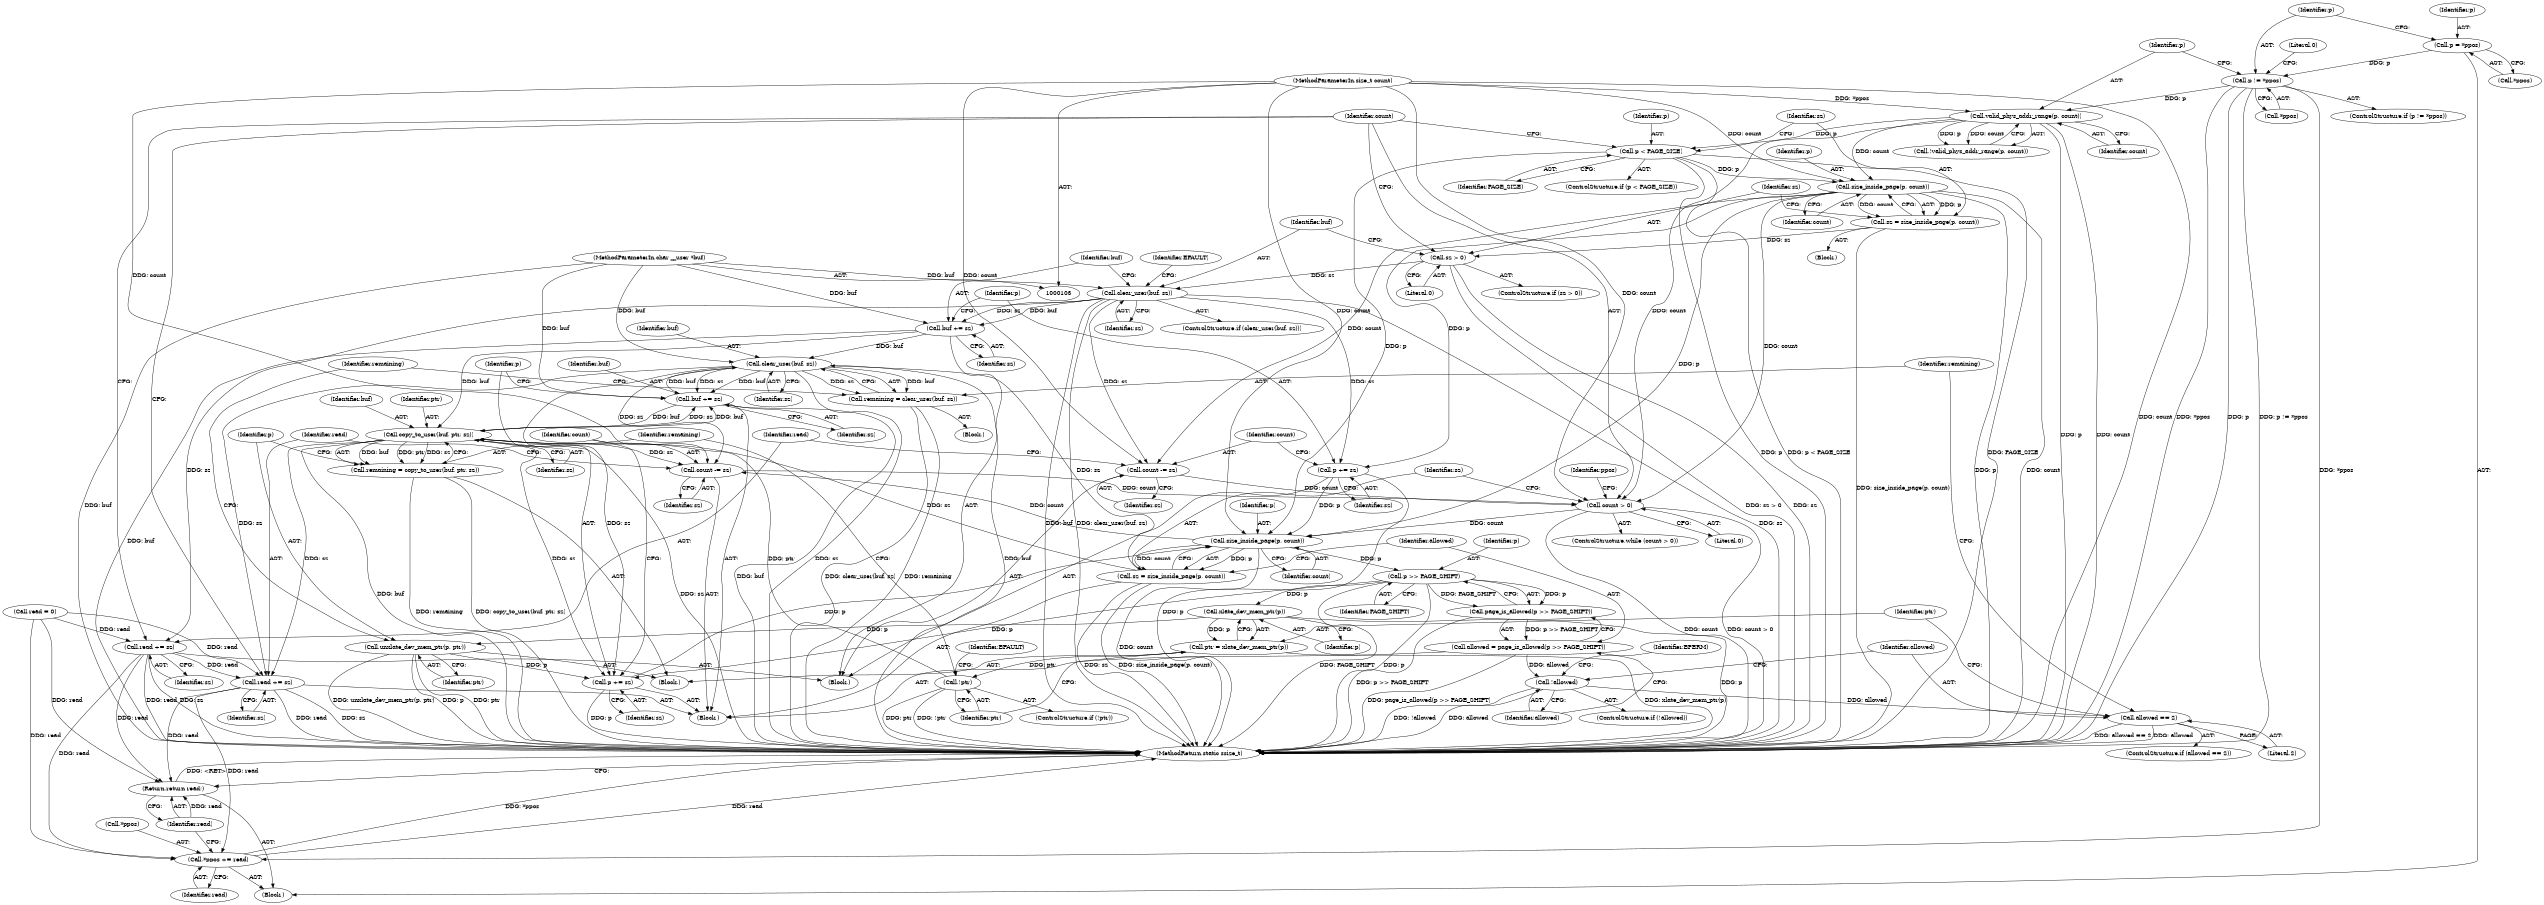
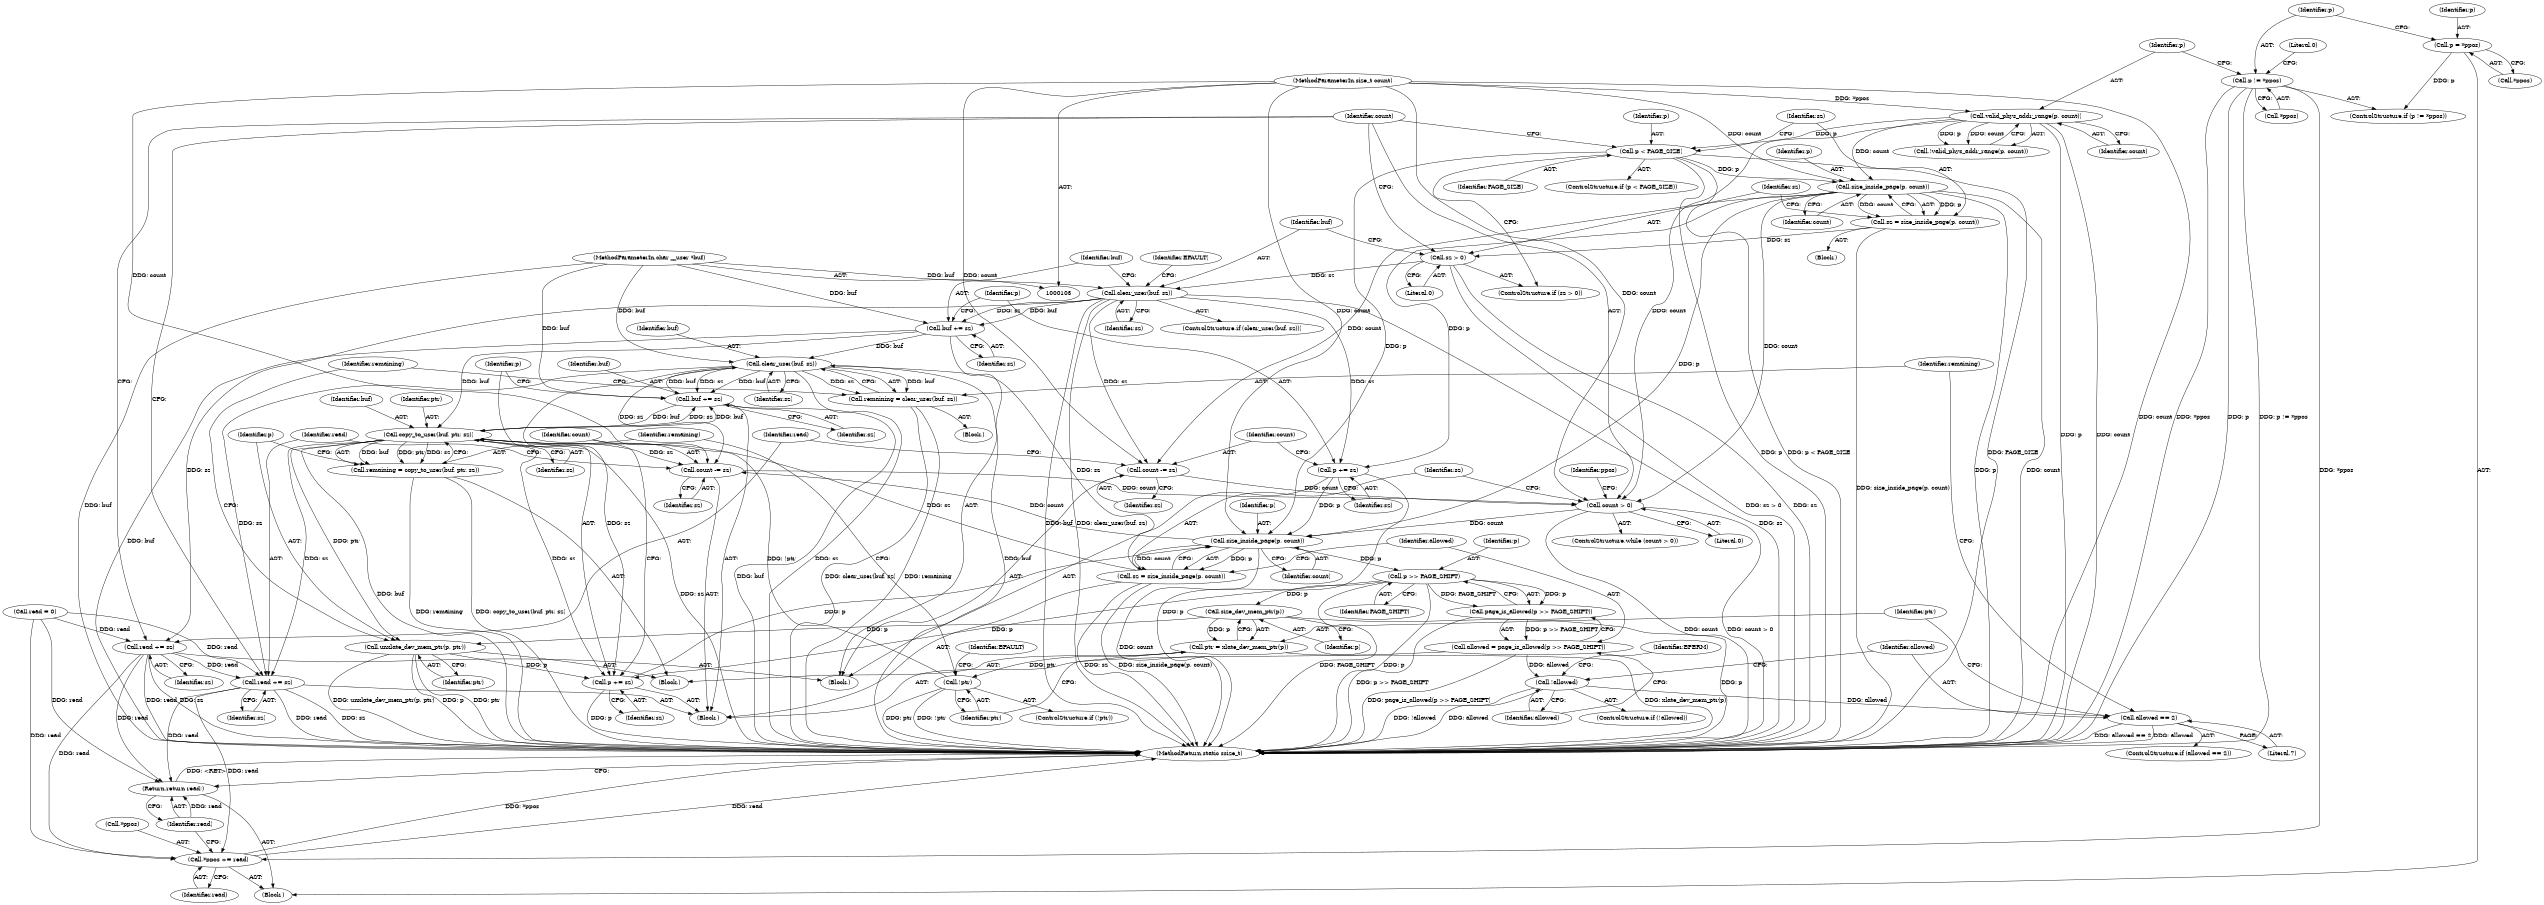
(2360, 63) -> (2429, 79)
(2150, 98) -> none
(1573, 169) -> (1444, 177)
none -> (312, 509)
(781, 559) -> (781, 559)
(1245, 612) -> (1245, 612)
(2282, 754) -> (2282, 754)
